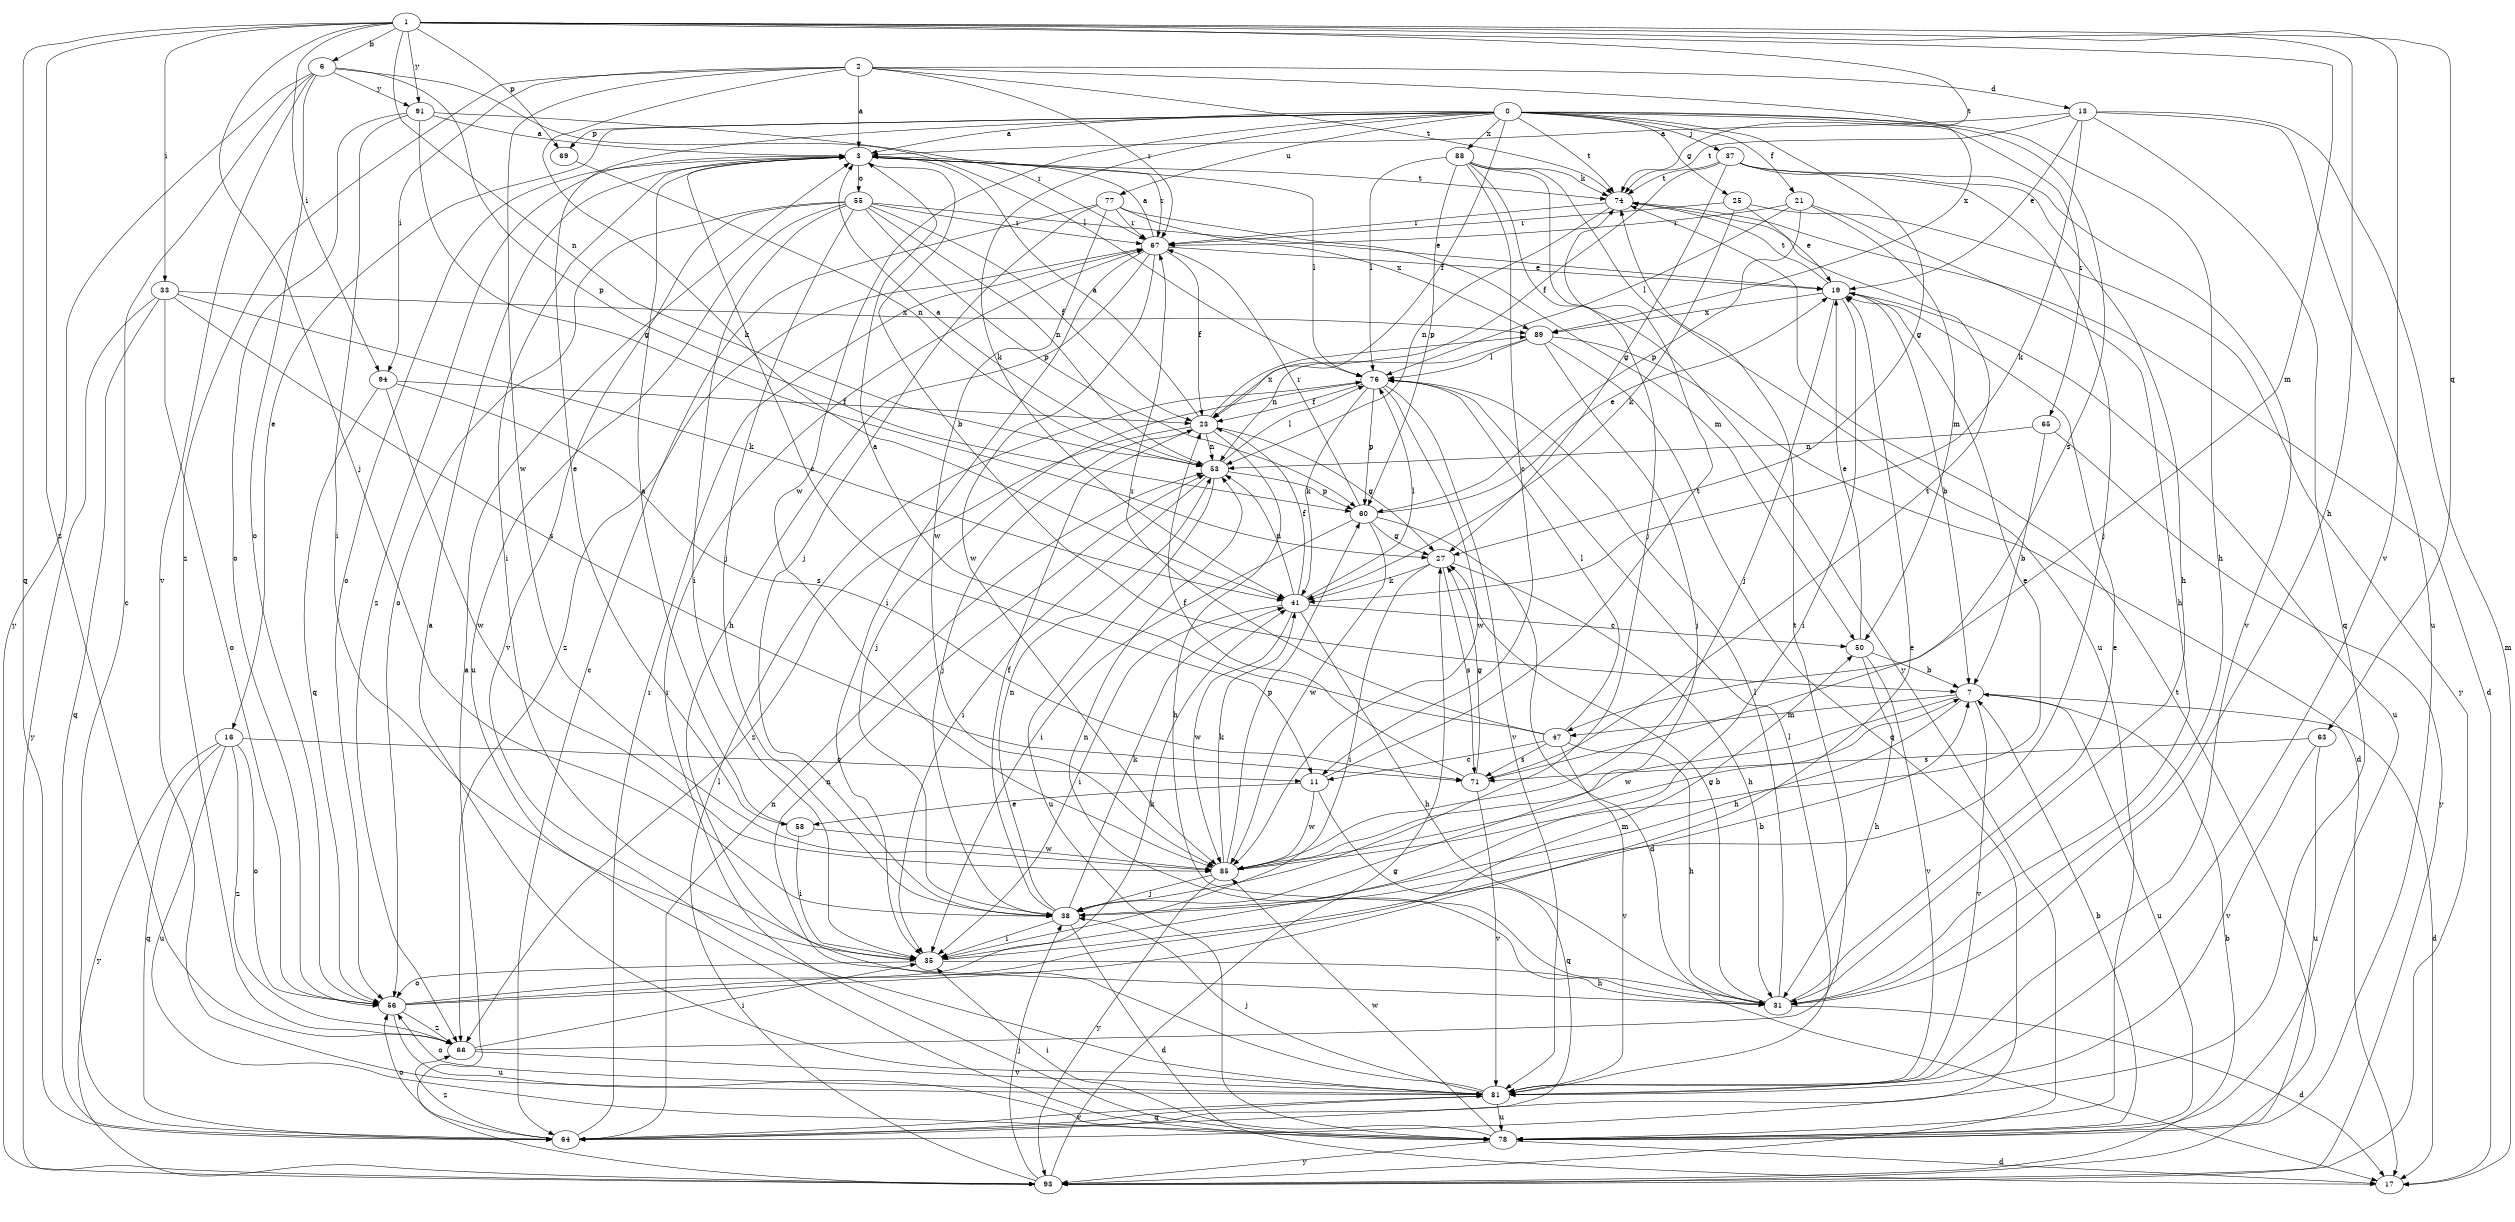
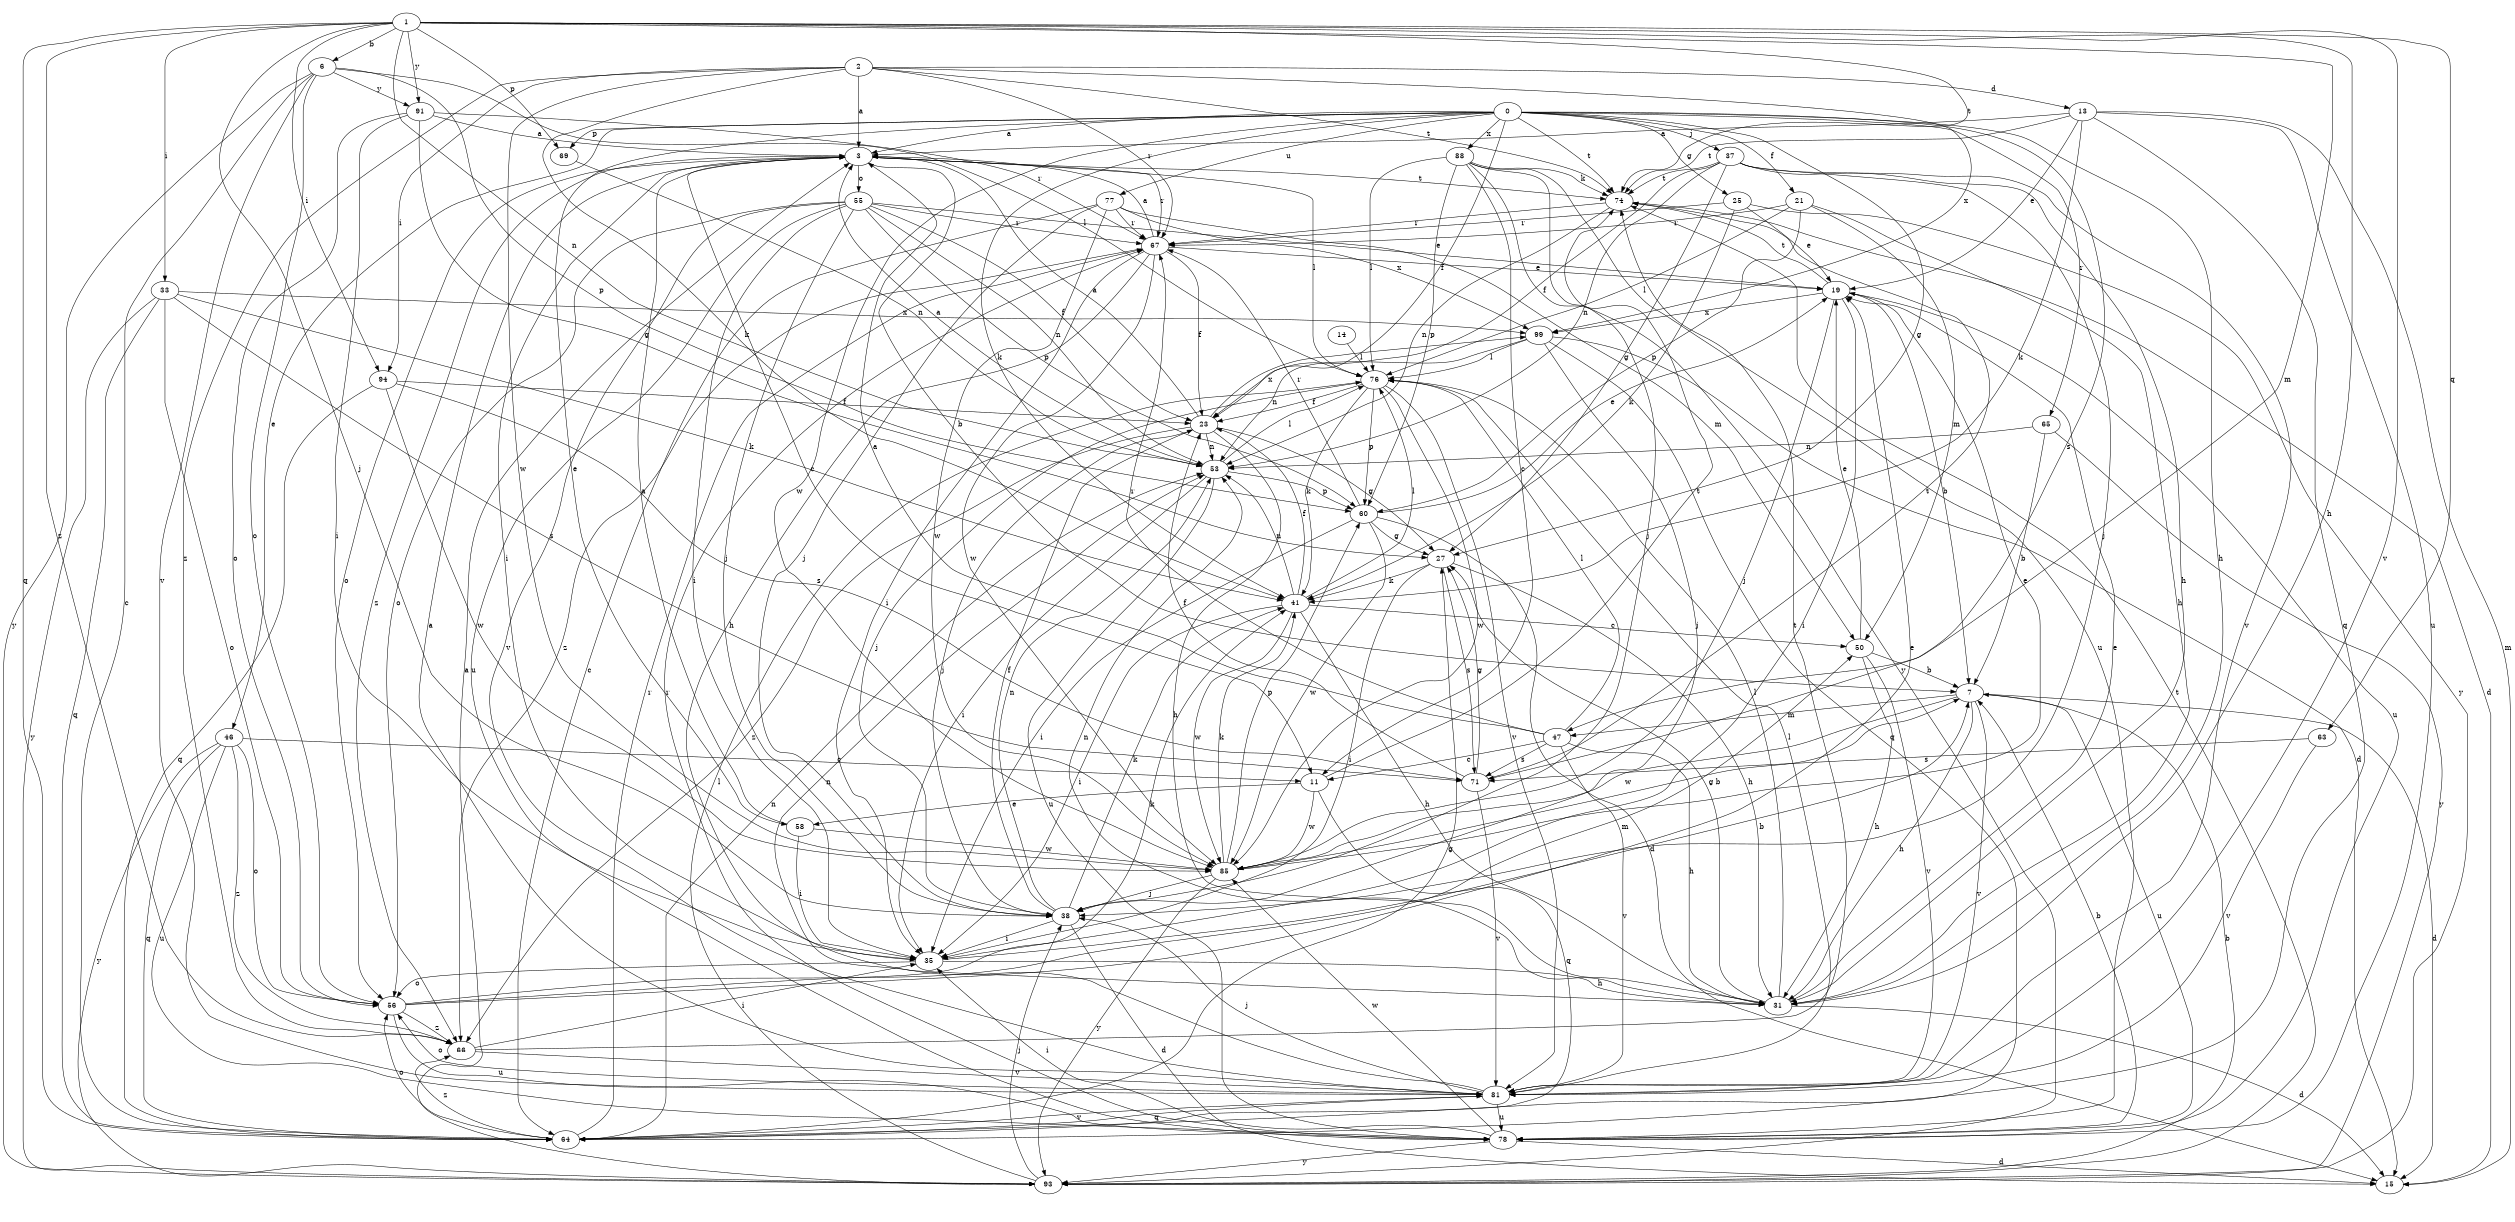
none -> (1342, 335)
(1539, 335) -> (1539, 335)
none -> (1518, 374)
(311, 696) -> (124, 915)
(229, 738) -> (229, 738)
(1536, 853) -> (1893, 855)
(1322, 907) -> (1185, 1046)
(2272, 1105) -> none
(2390, 1185) -> (2390, 1185)
